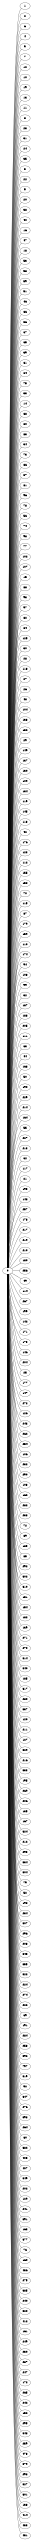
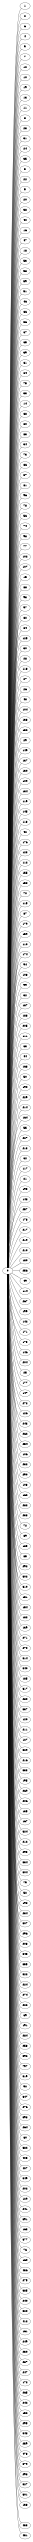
(25, 2515) -> none
